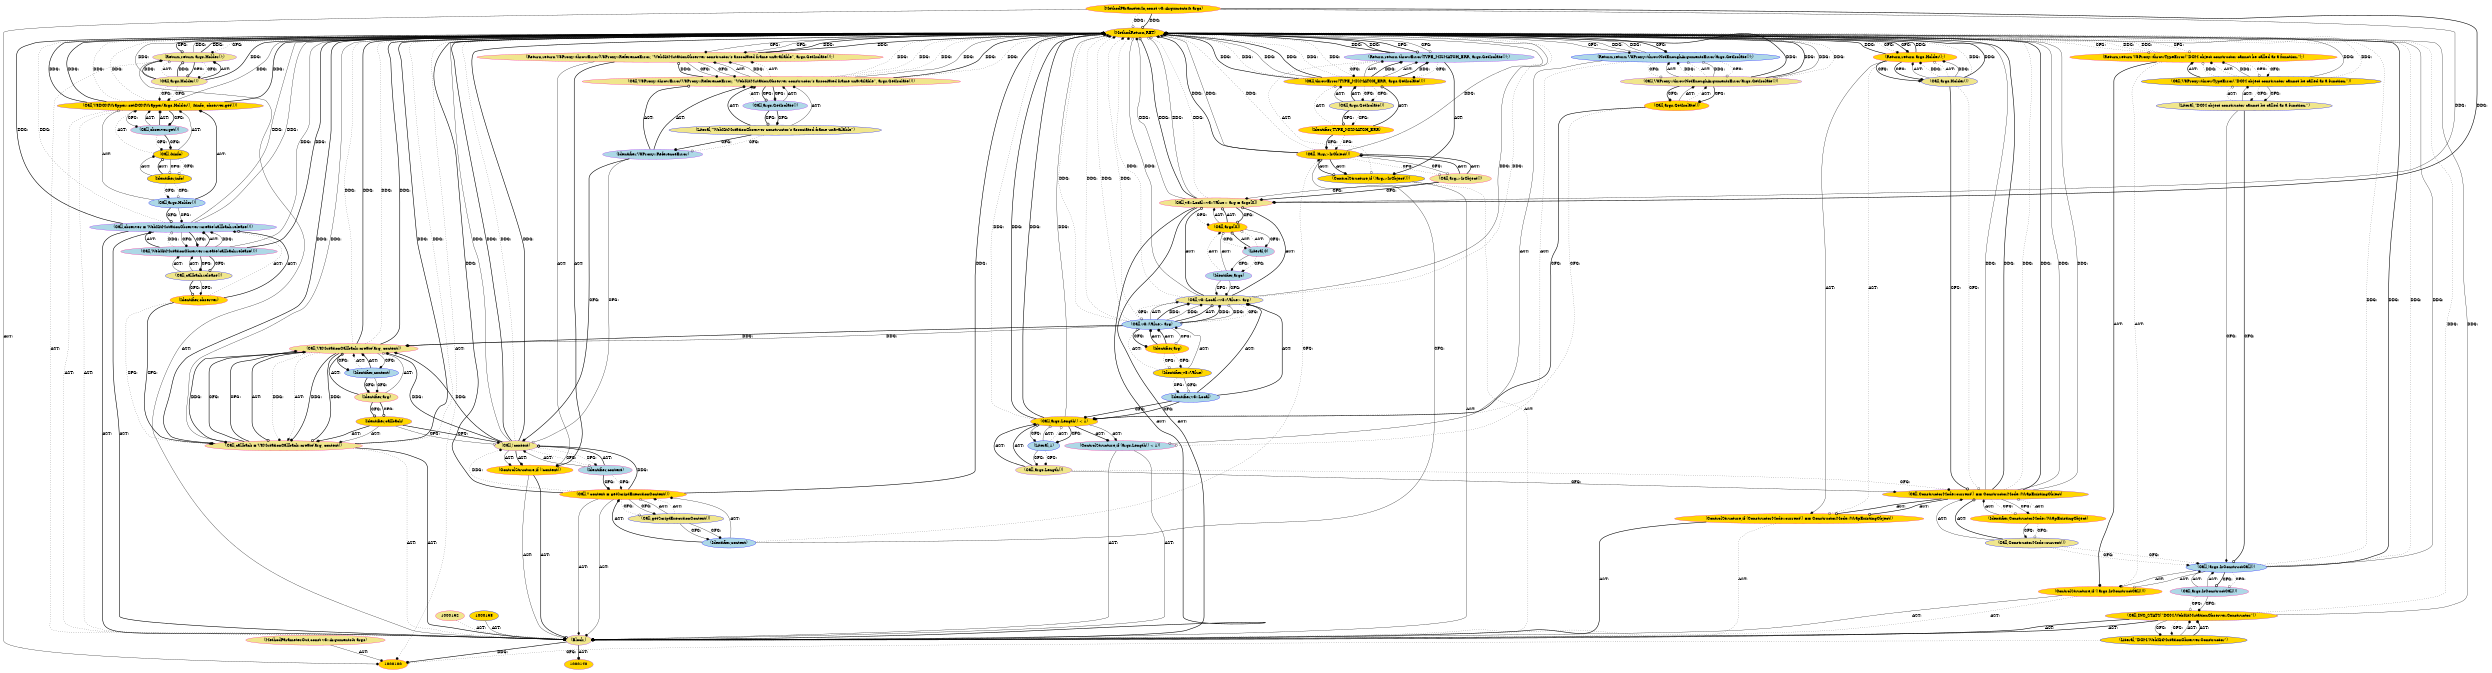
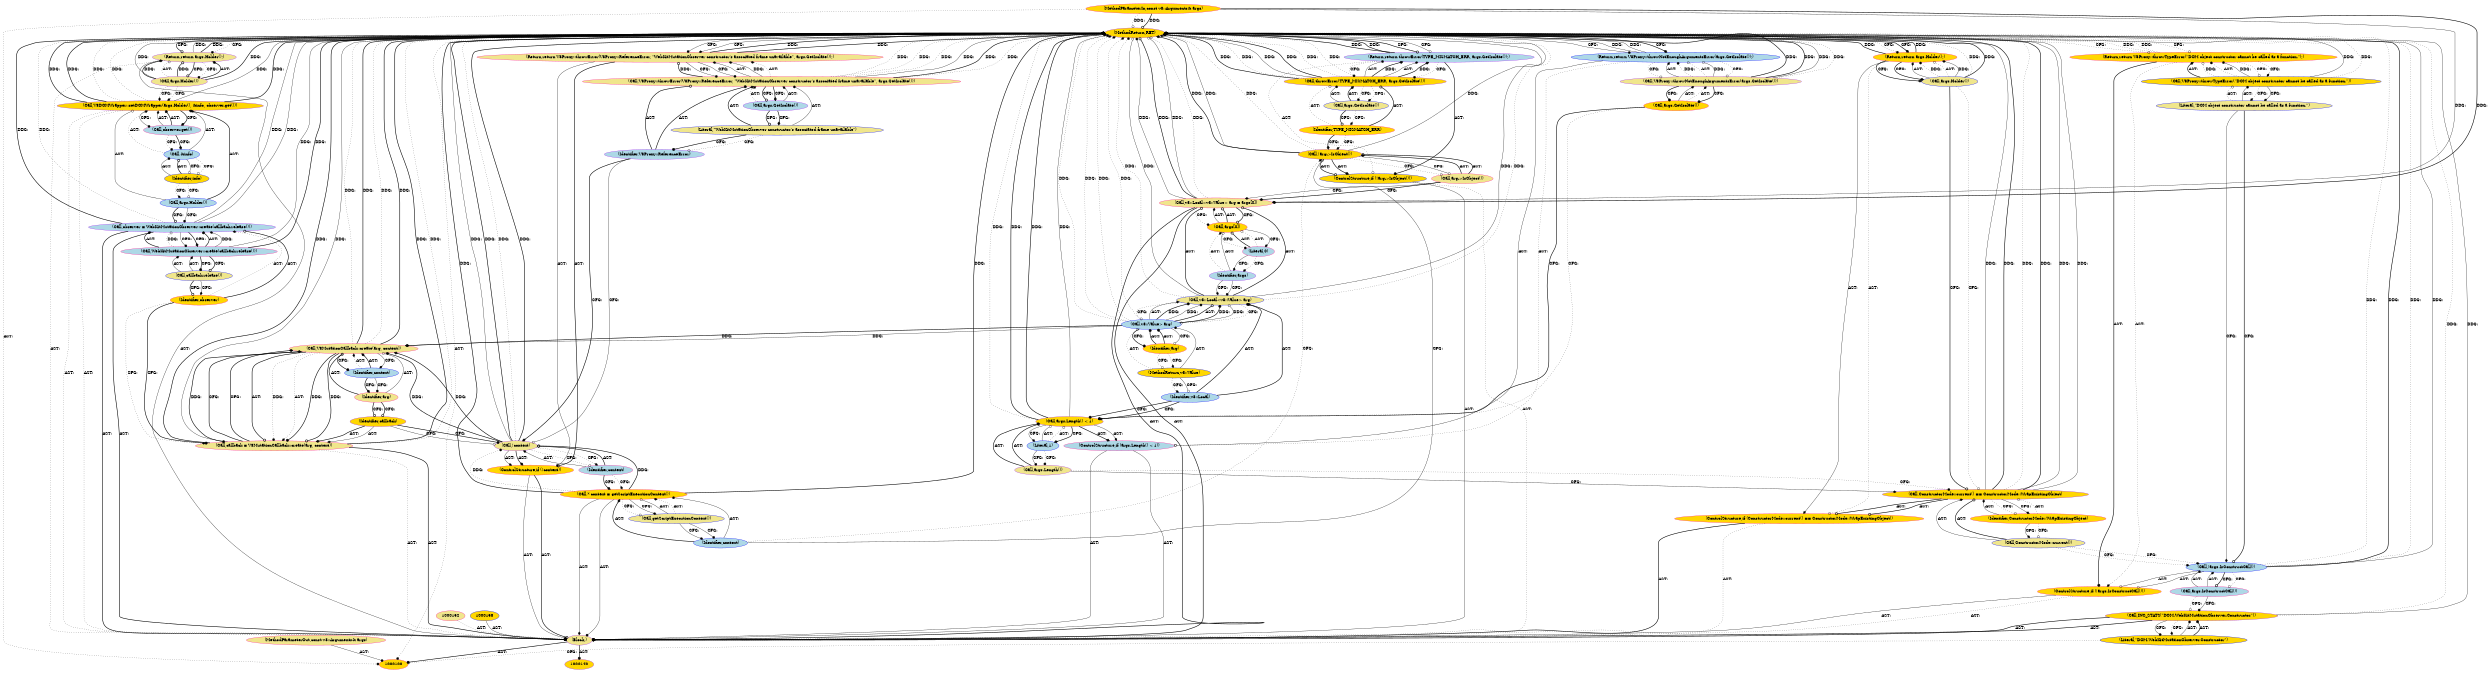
(54, 27) -> (53, 27)
(171, 154) -> (182, 154)
(1182, 373) -> (1174, 373)
(503, 652) -> (503, 652)
